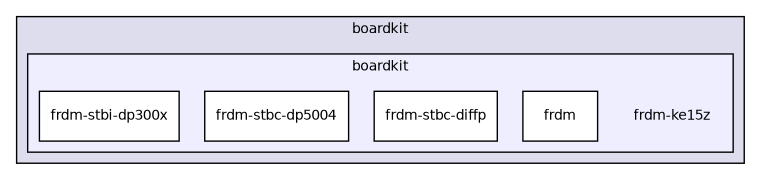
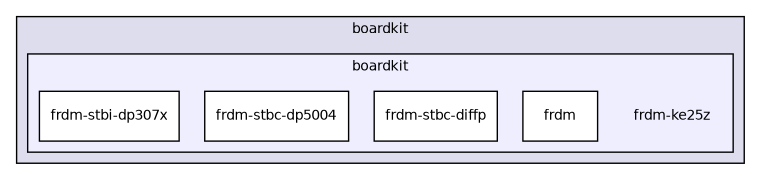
(109, 116) -> (109, 116)
(672, 116) -> (672, 116)
